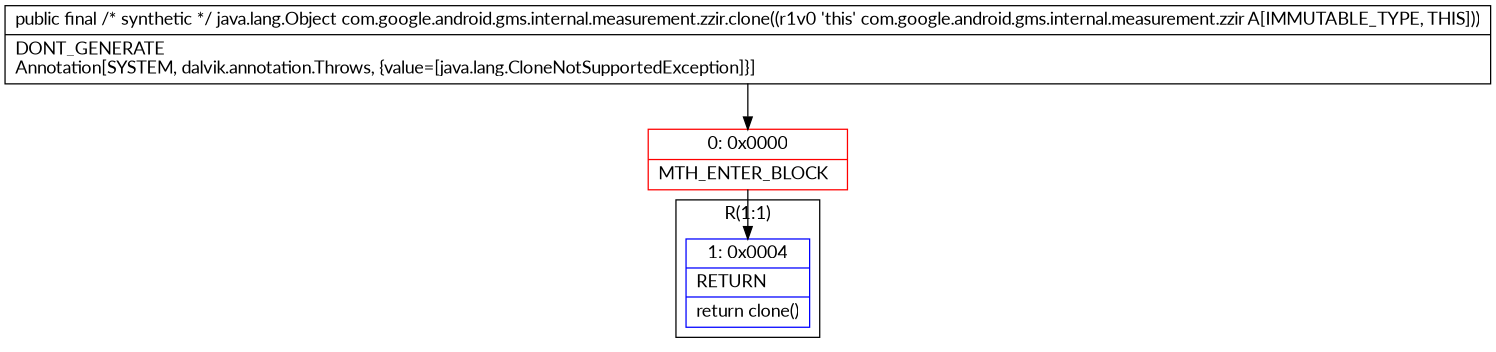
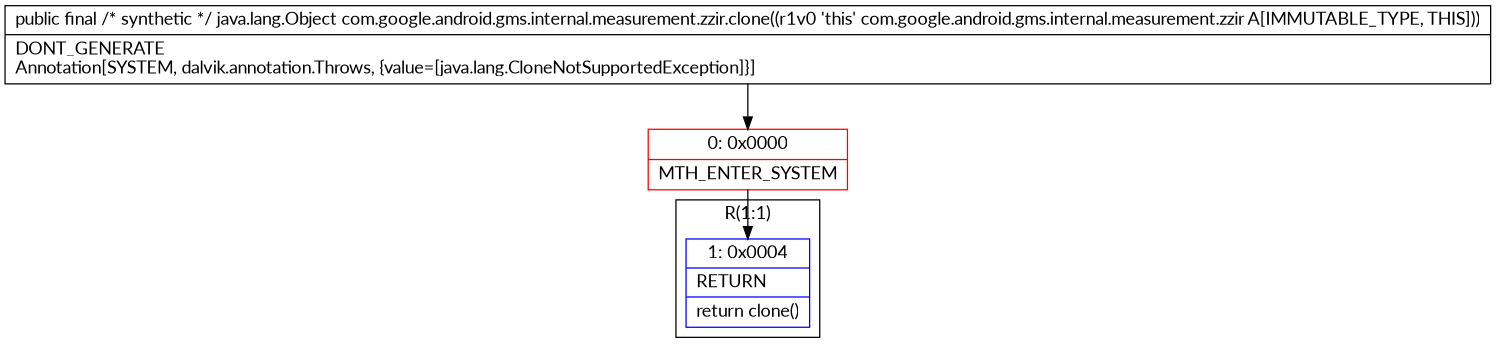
(743, 174) -> (748, 174)
